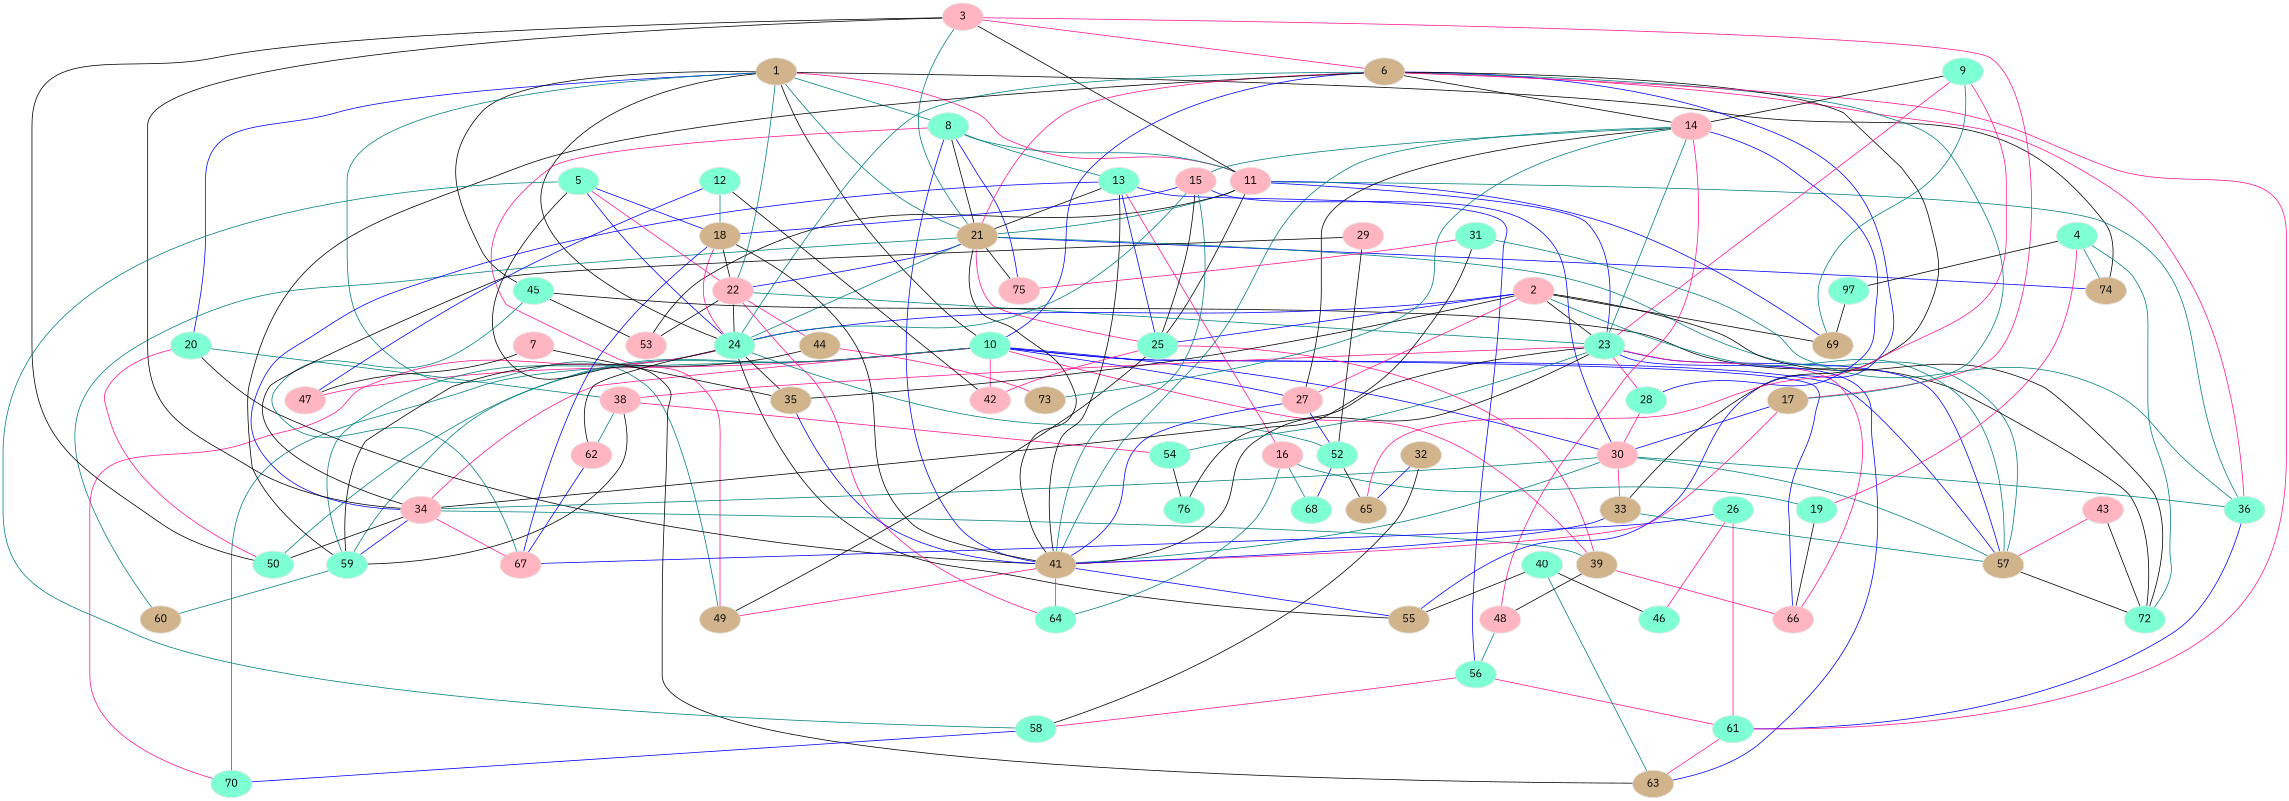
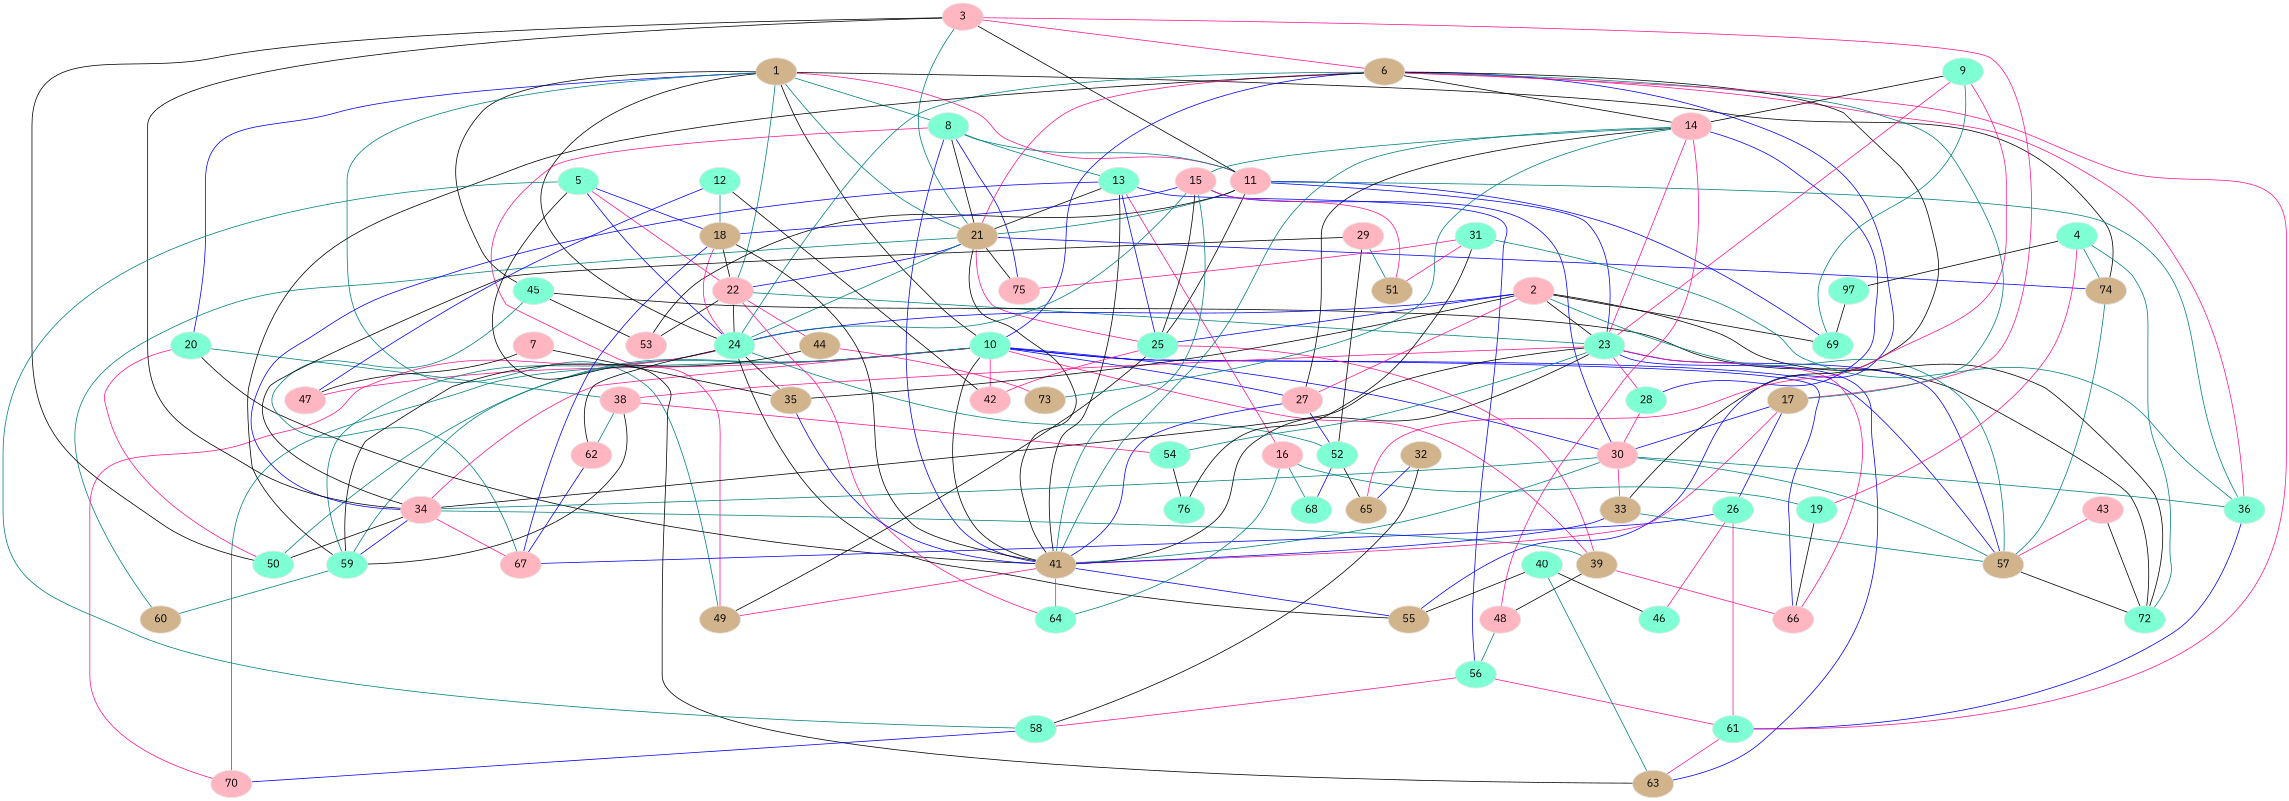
(1650, 231) -> (1650, 231)
(1585, 283) -> (2079, 437)
none -> (1392, 291)
(1833, 346) -> (1833, 346)
none -> (1760, 455)
none -> (955, 477)
(231, 784) -> (231, 784)
